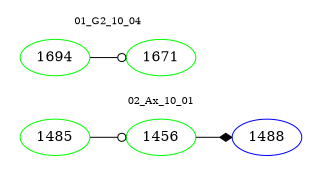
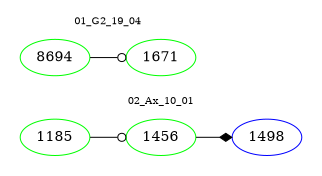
(108, 22) -> (108, 22)
(55, 58) -> (55, 58)
(55, 137) -> (55, 137)
(267, 137) -> (267, 137)
